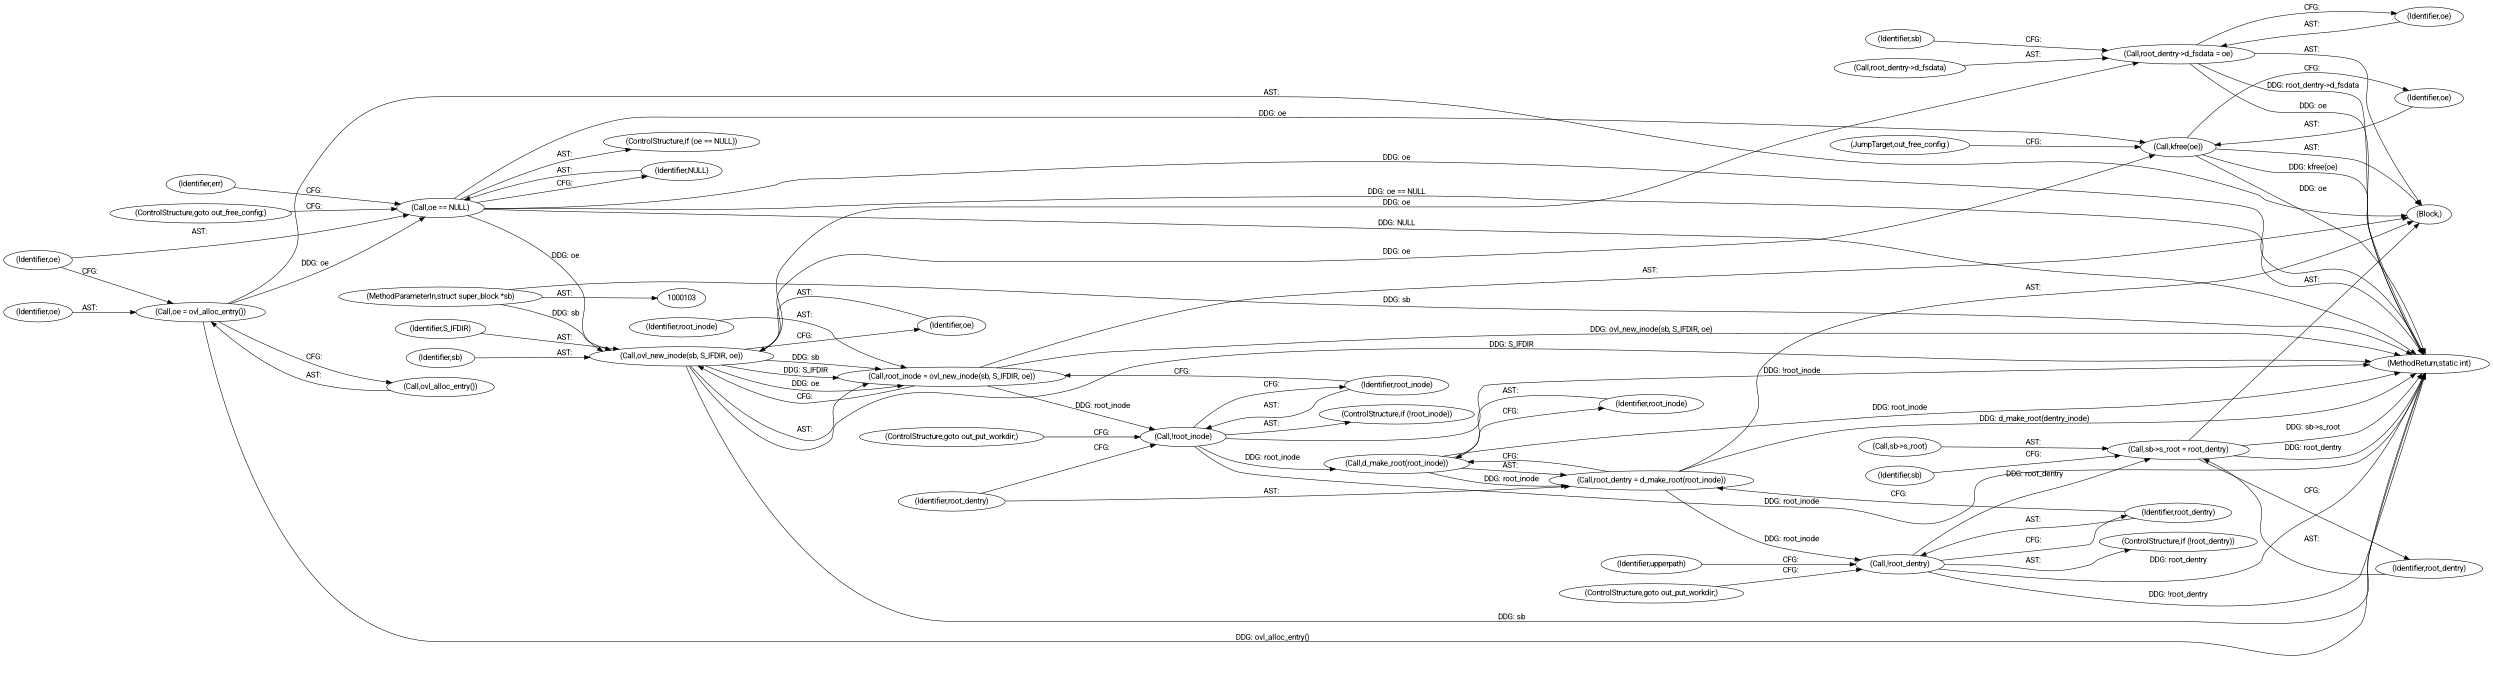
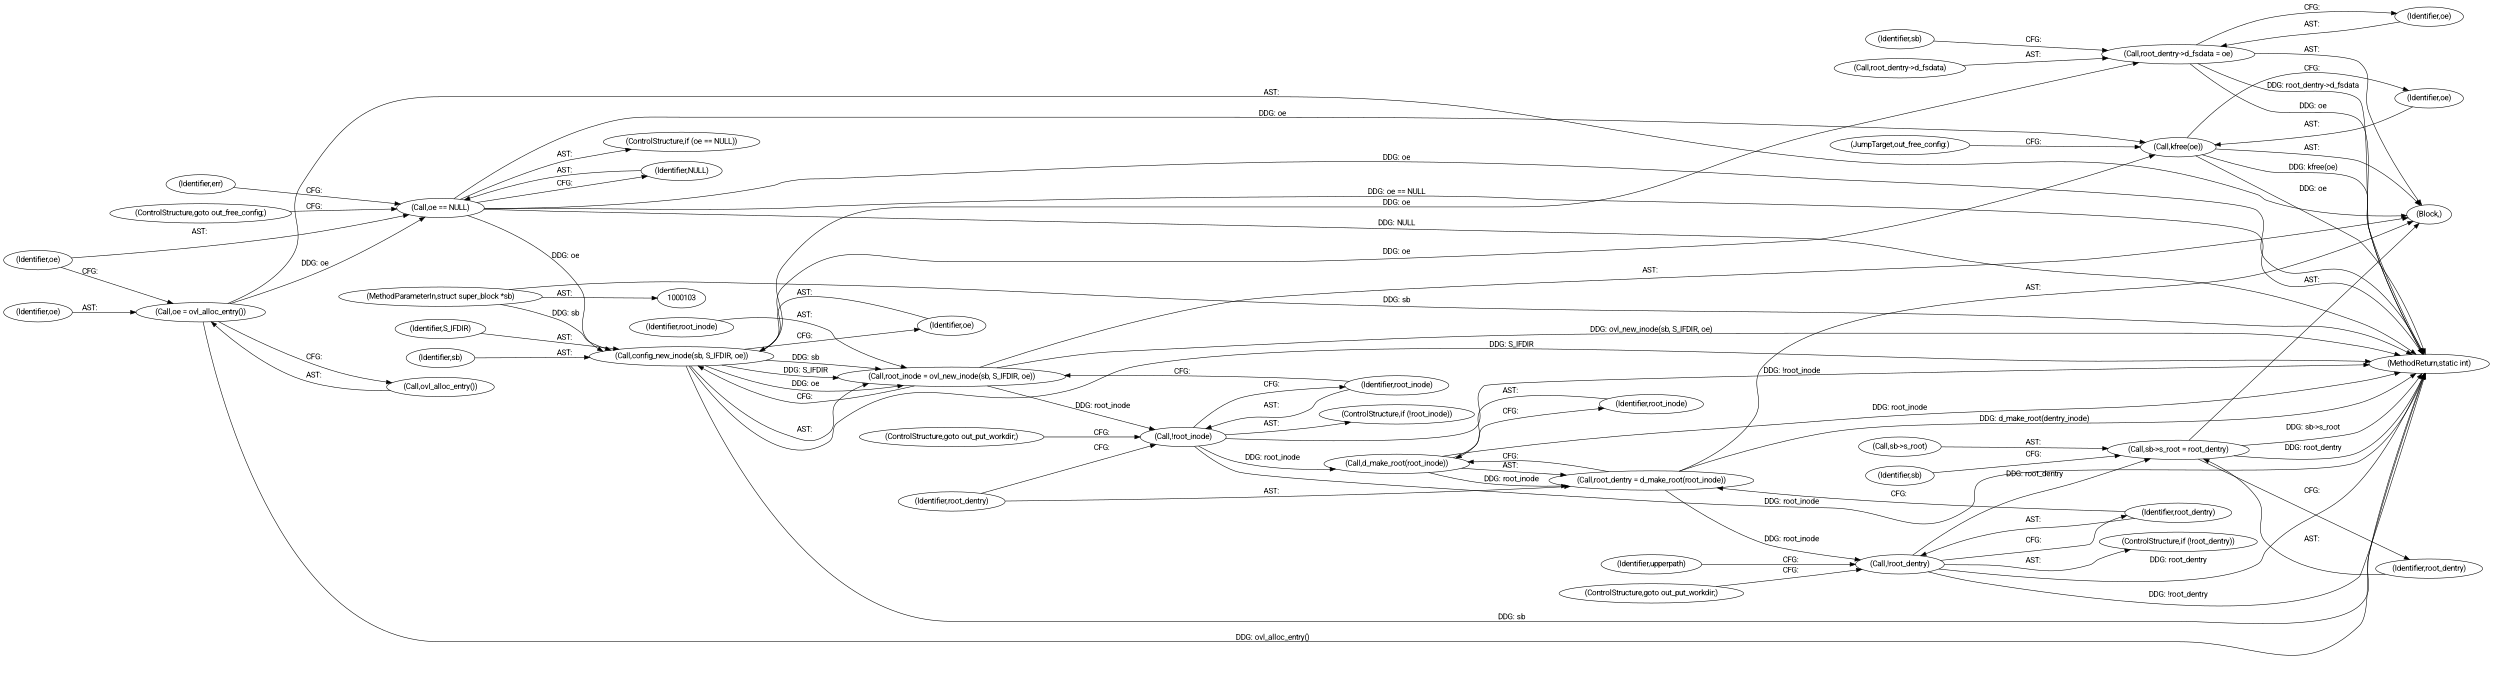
(682, 356) -> (682, 356)
